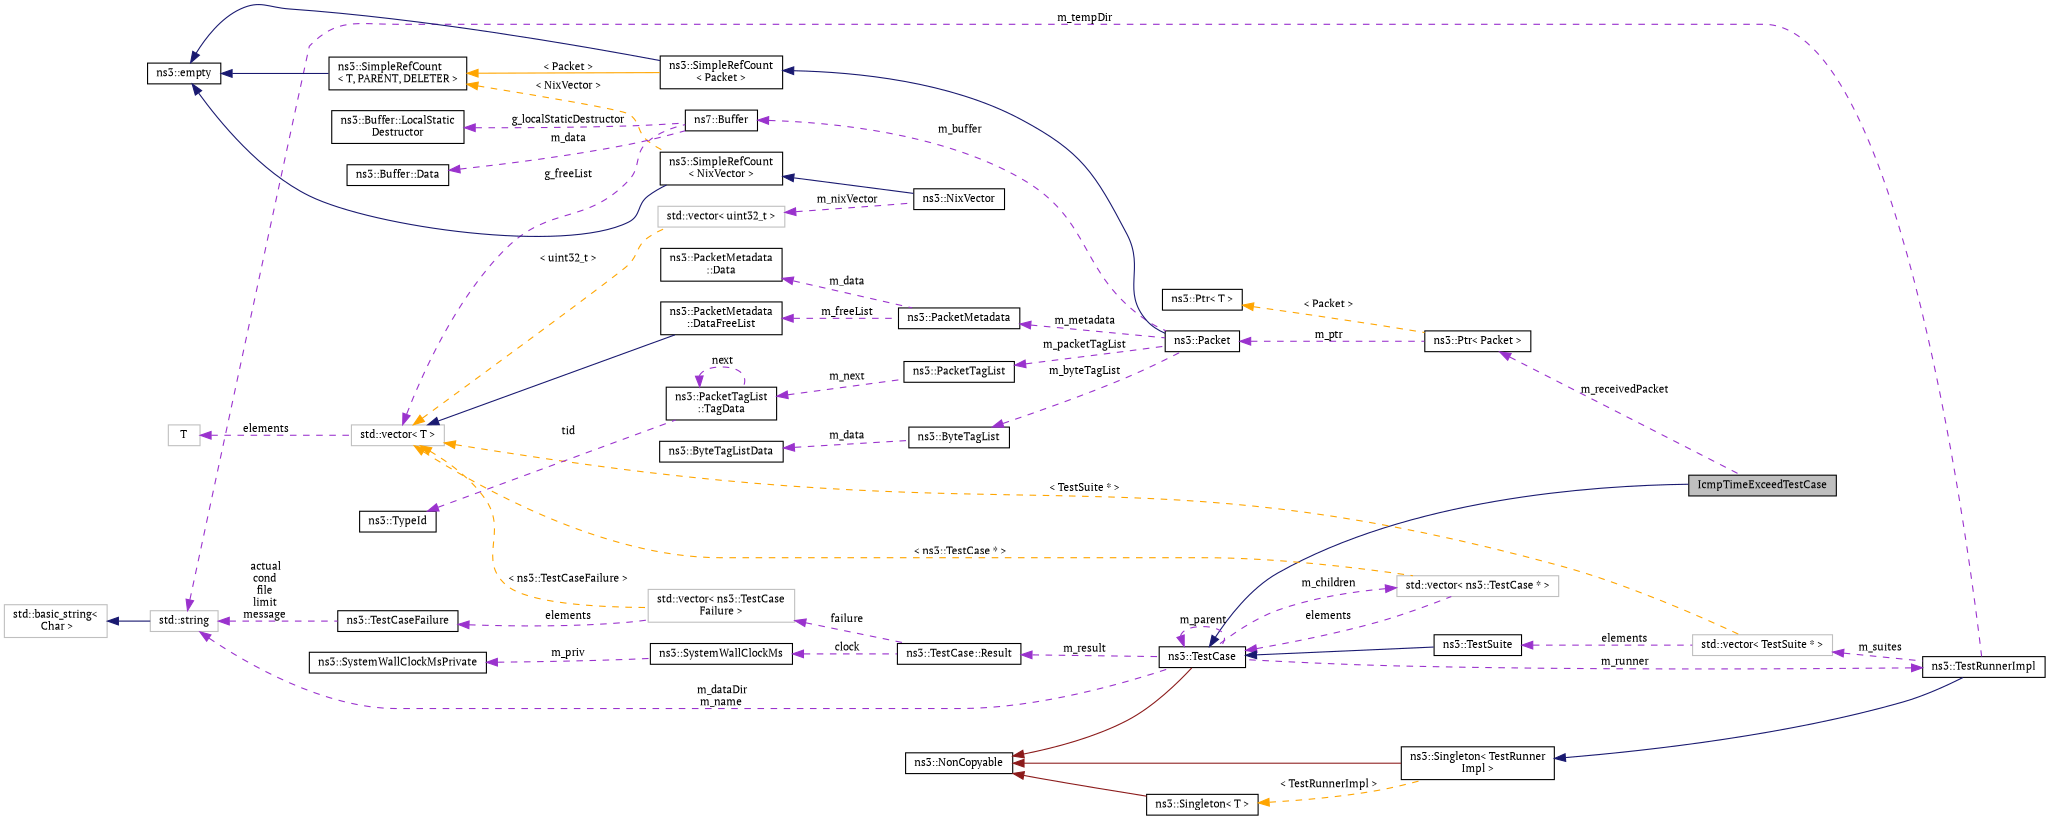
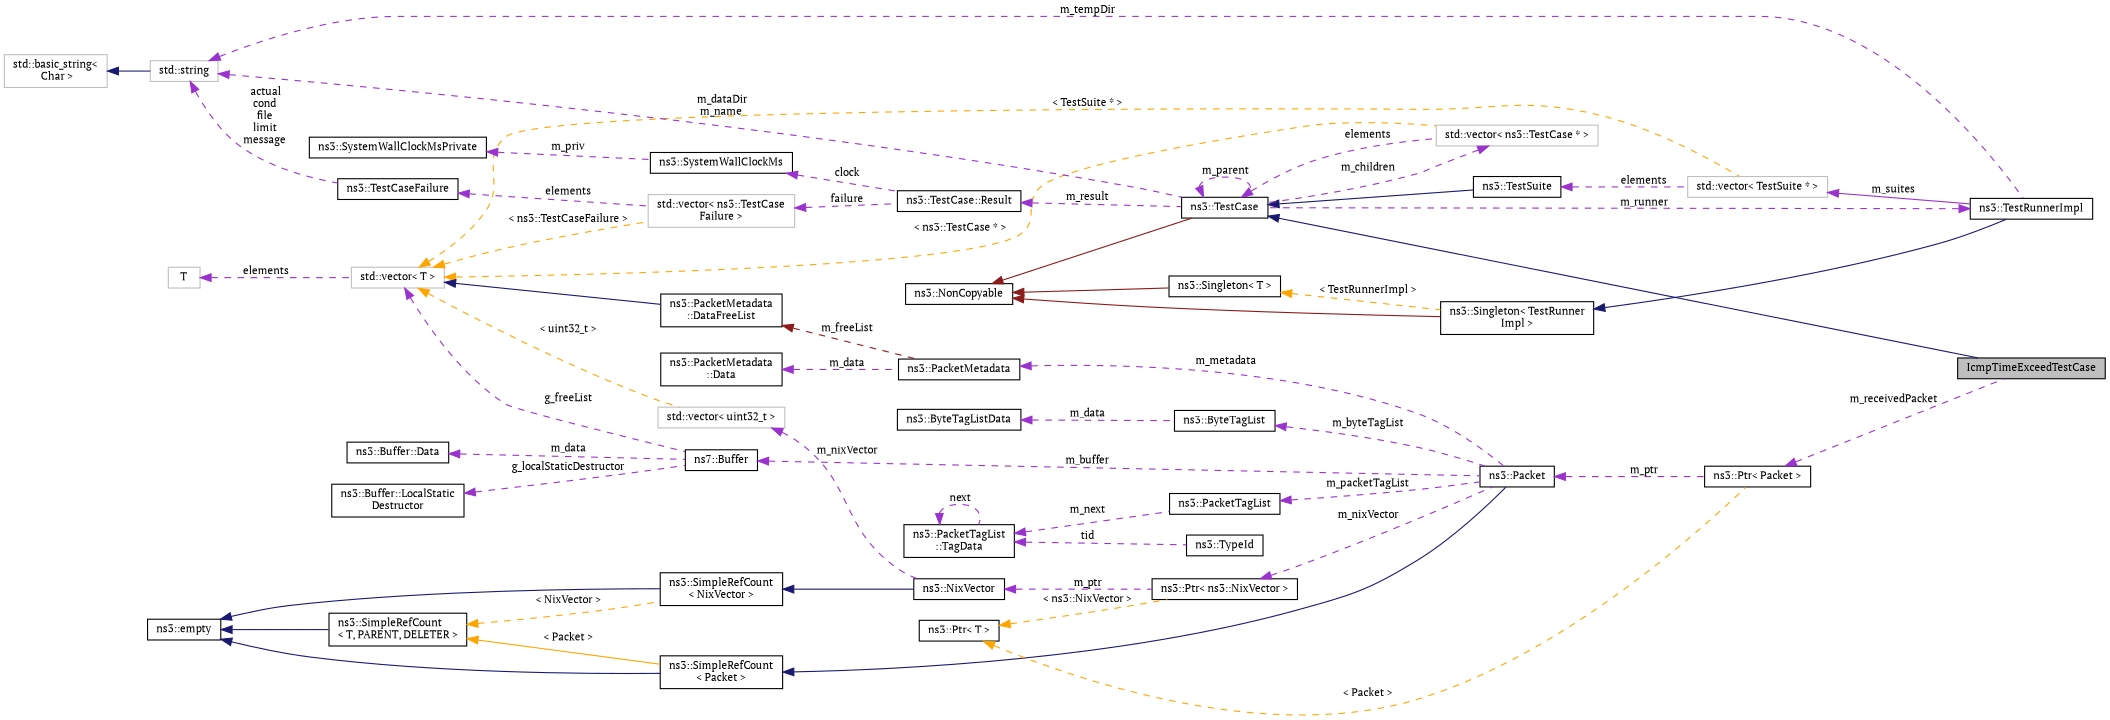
(846, 318) -> (855, 344)
(545, 468) -> (1106, 543)
none -> (1225, 589)
(1883, 657) -> (1904, 199)
